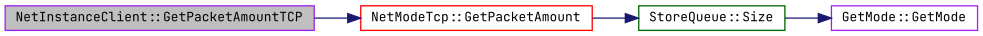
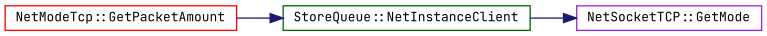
(160, 18) -> none
(712, 18) -> (407, 18)
(904, 18) -> (669, 18)
